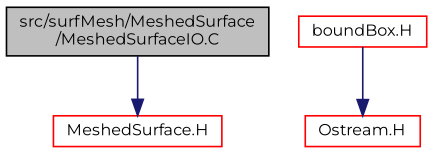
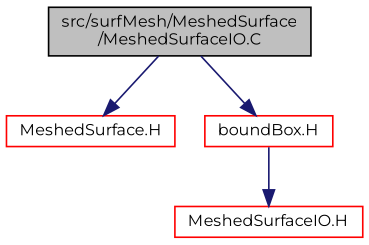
none -> (223, 80)
(363, 131) -> (269, 222)
